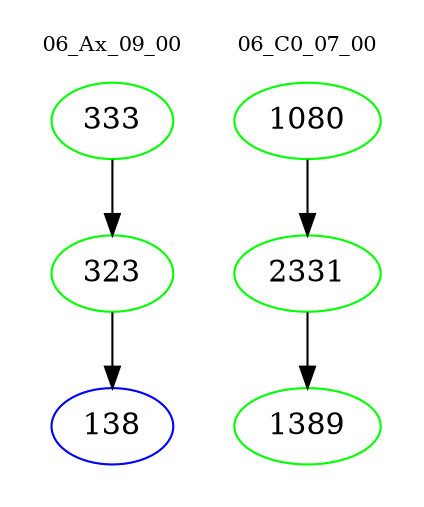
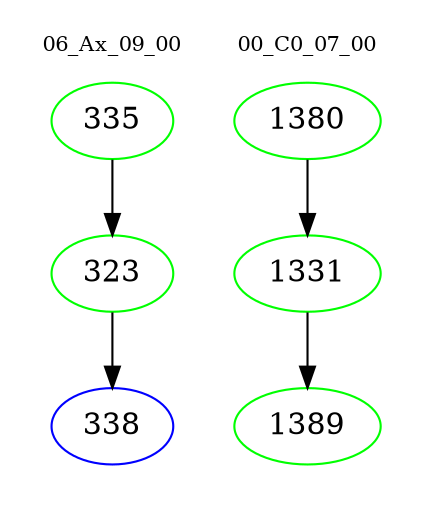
(308, 46) -> (308, 46)
(112, 121) -> (112, 121)
(308, 121) -> (308, 121)
(308, 274) -> (308, 274)
(112, 426) -> (112, 426)
